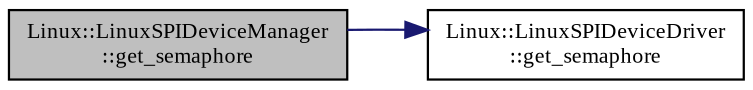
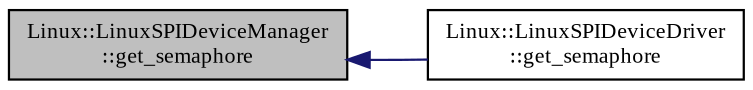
(376, 30) -> (399, 60)
